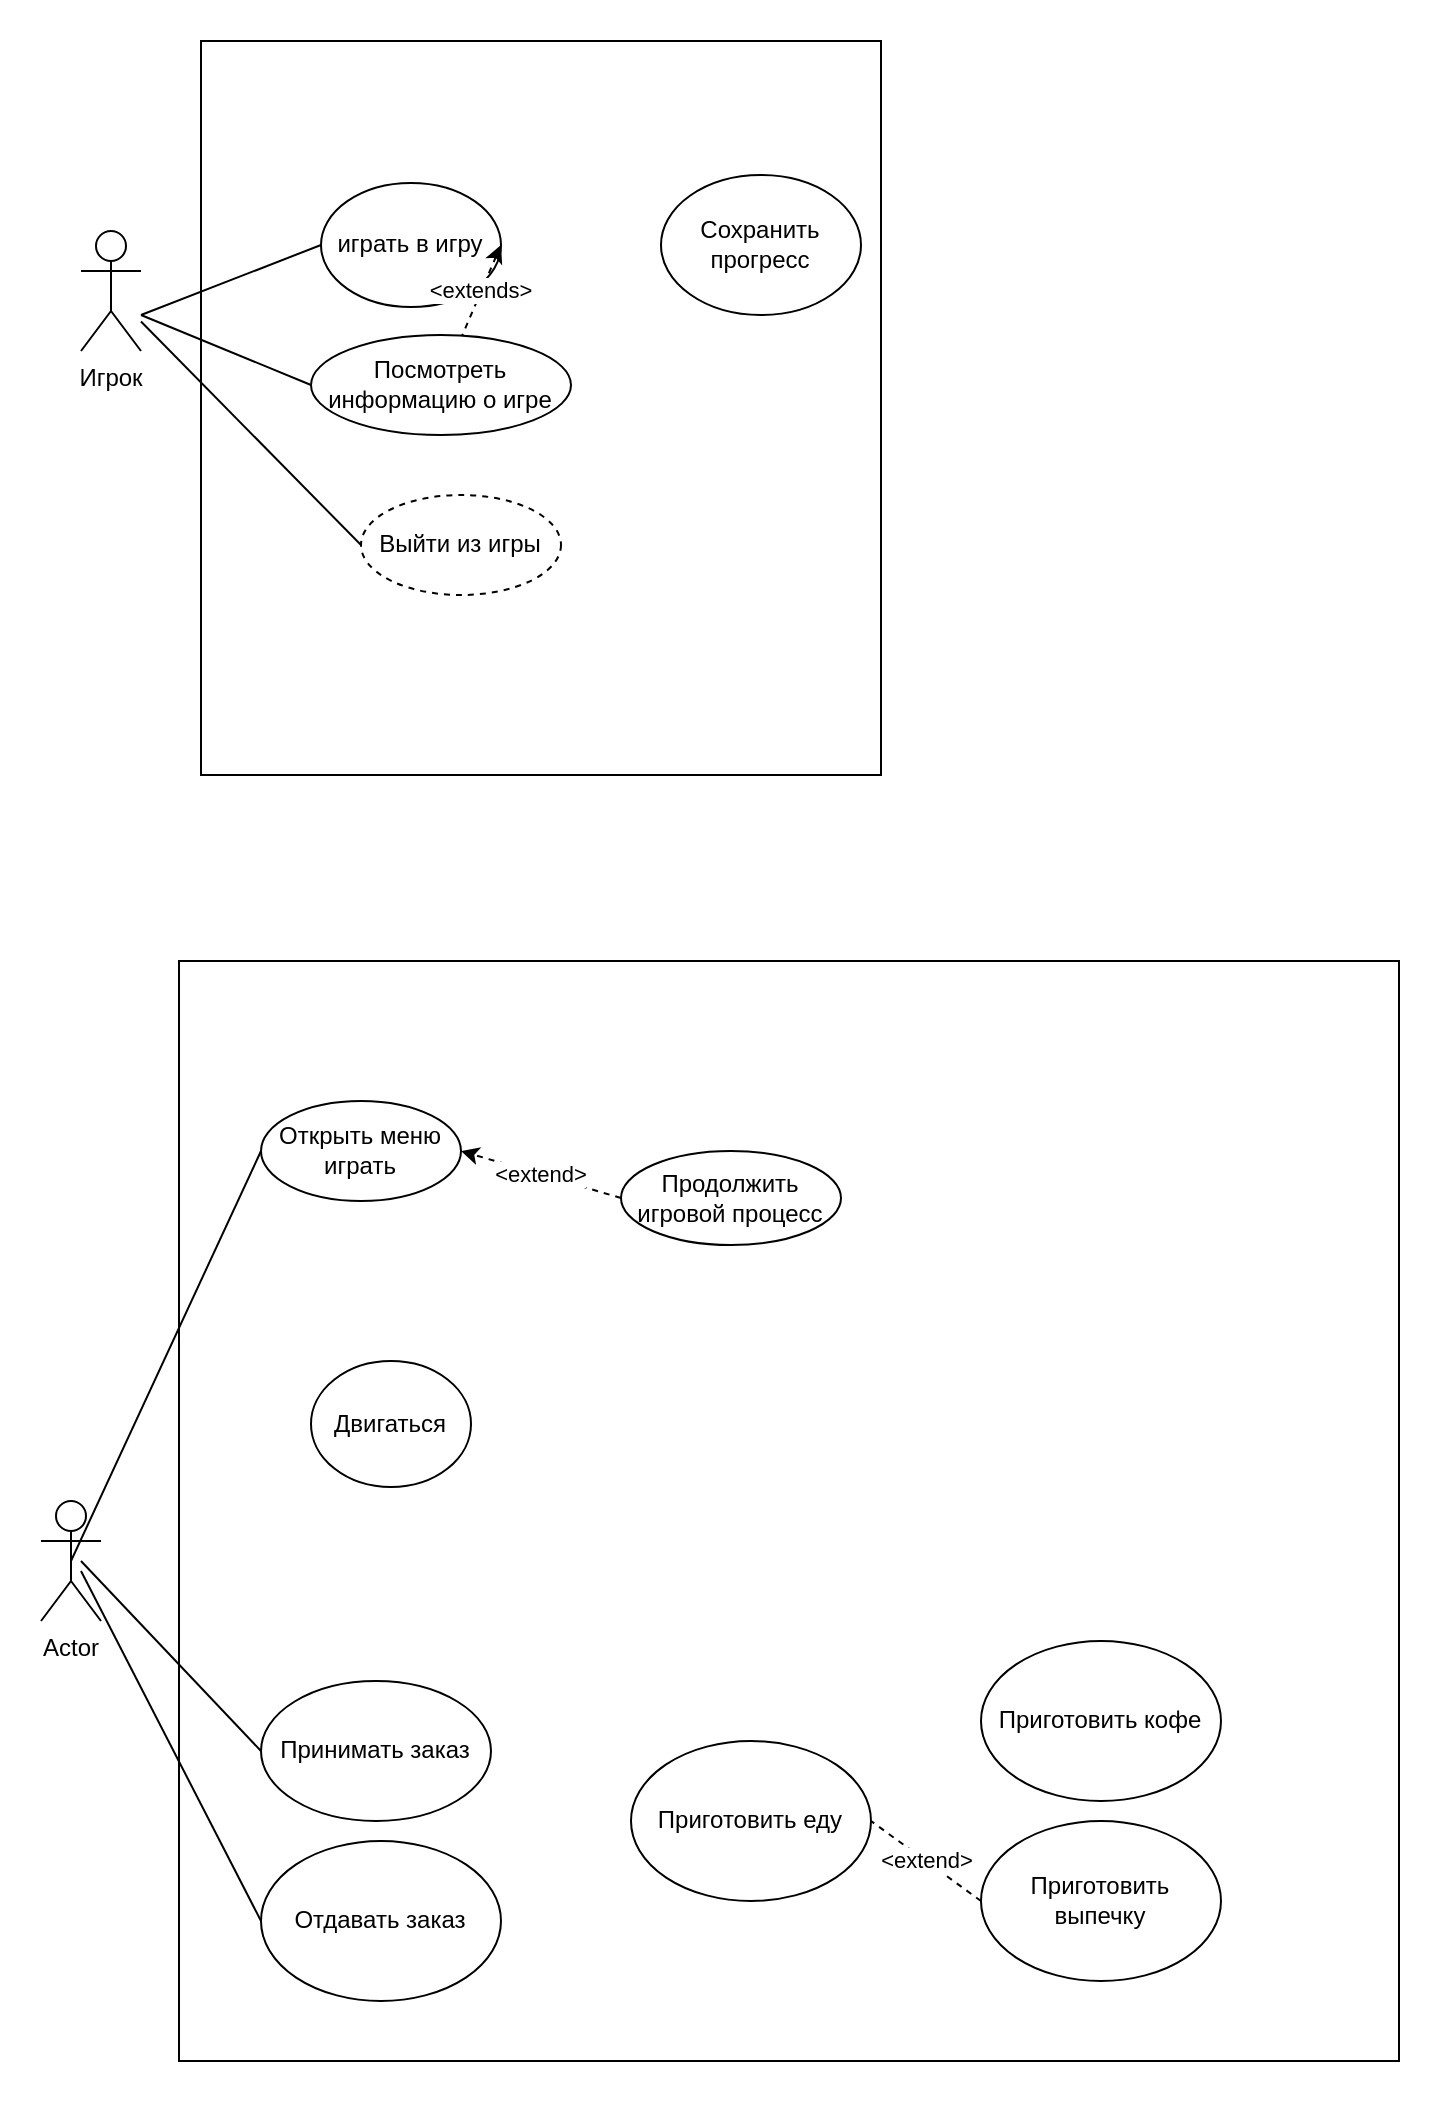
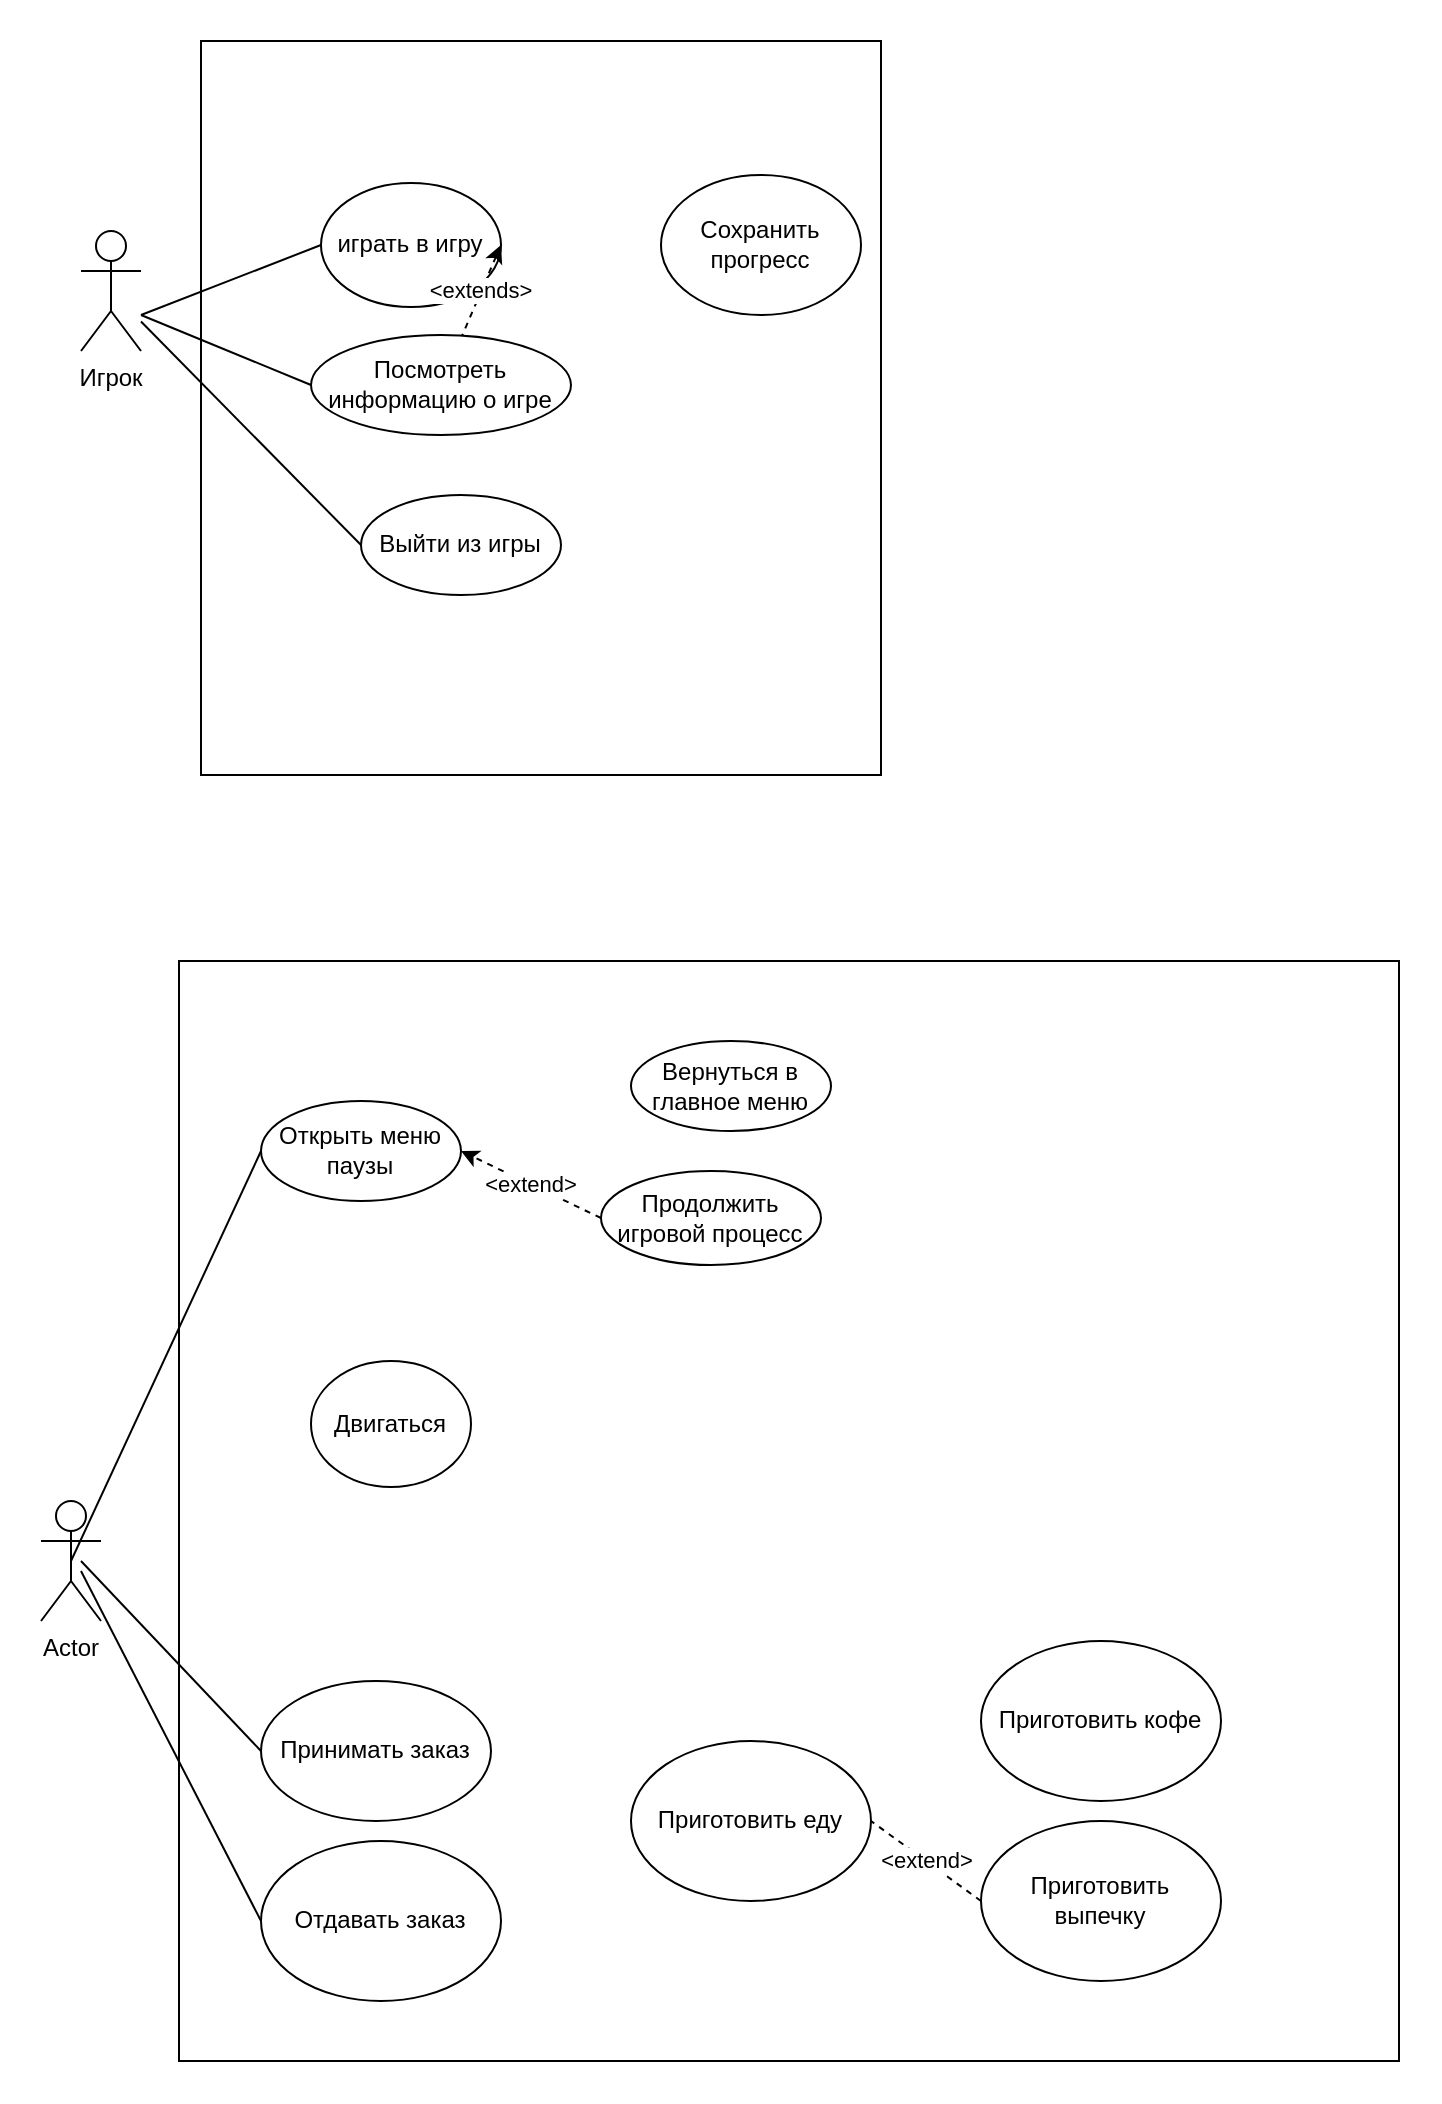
(461, 545) -> (461, 545)
none -> (731, 1086)
(361, 1151) -> (361, 1151)
(731, 1198) -> (711, 1218)
